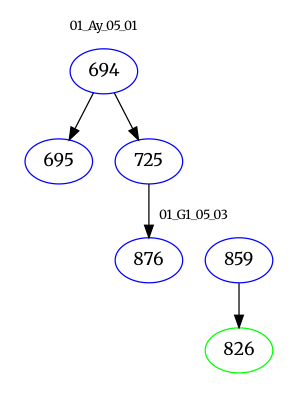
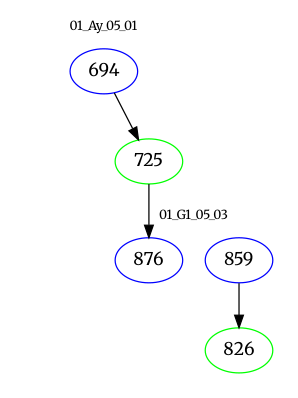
(59, 161) -> none
(149, 161) -> (149, 161)
